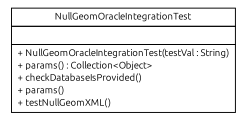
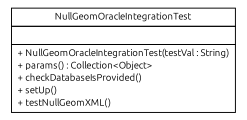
(41, 90) -> (37, 90)
